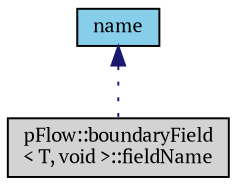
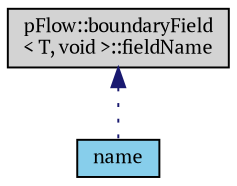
(118, 92) -> (118, 113)
